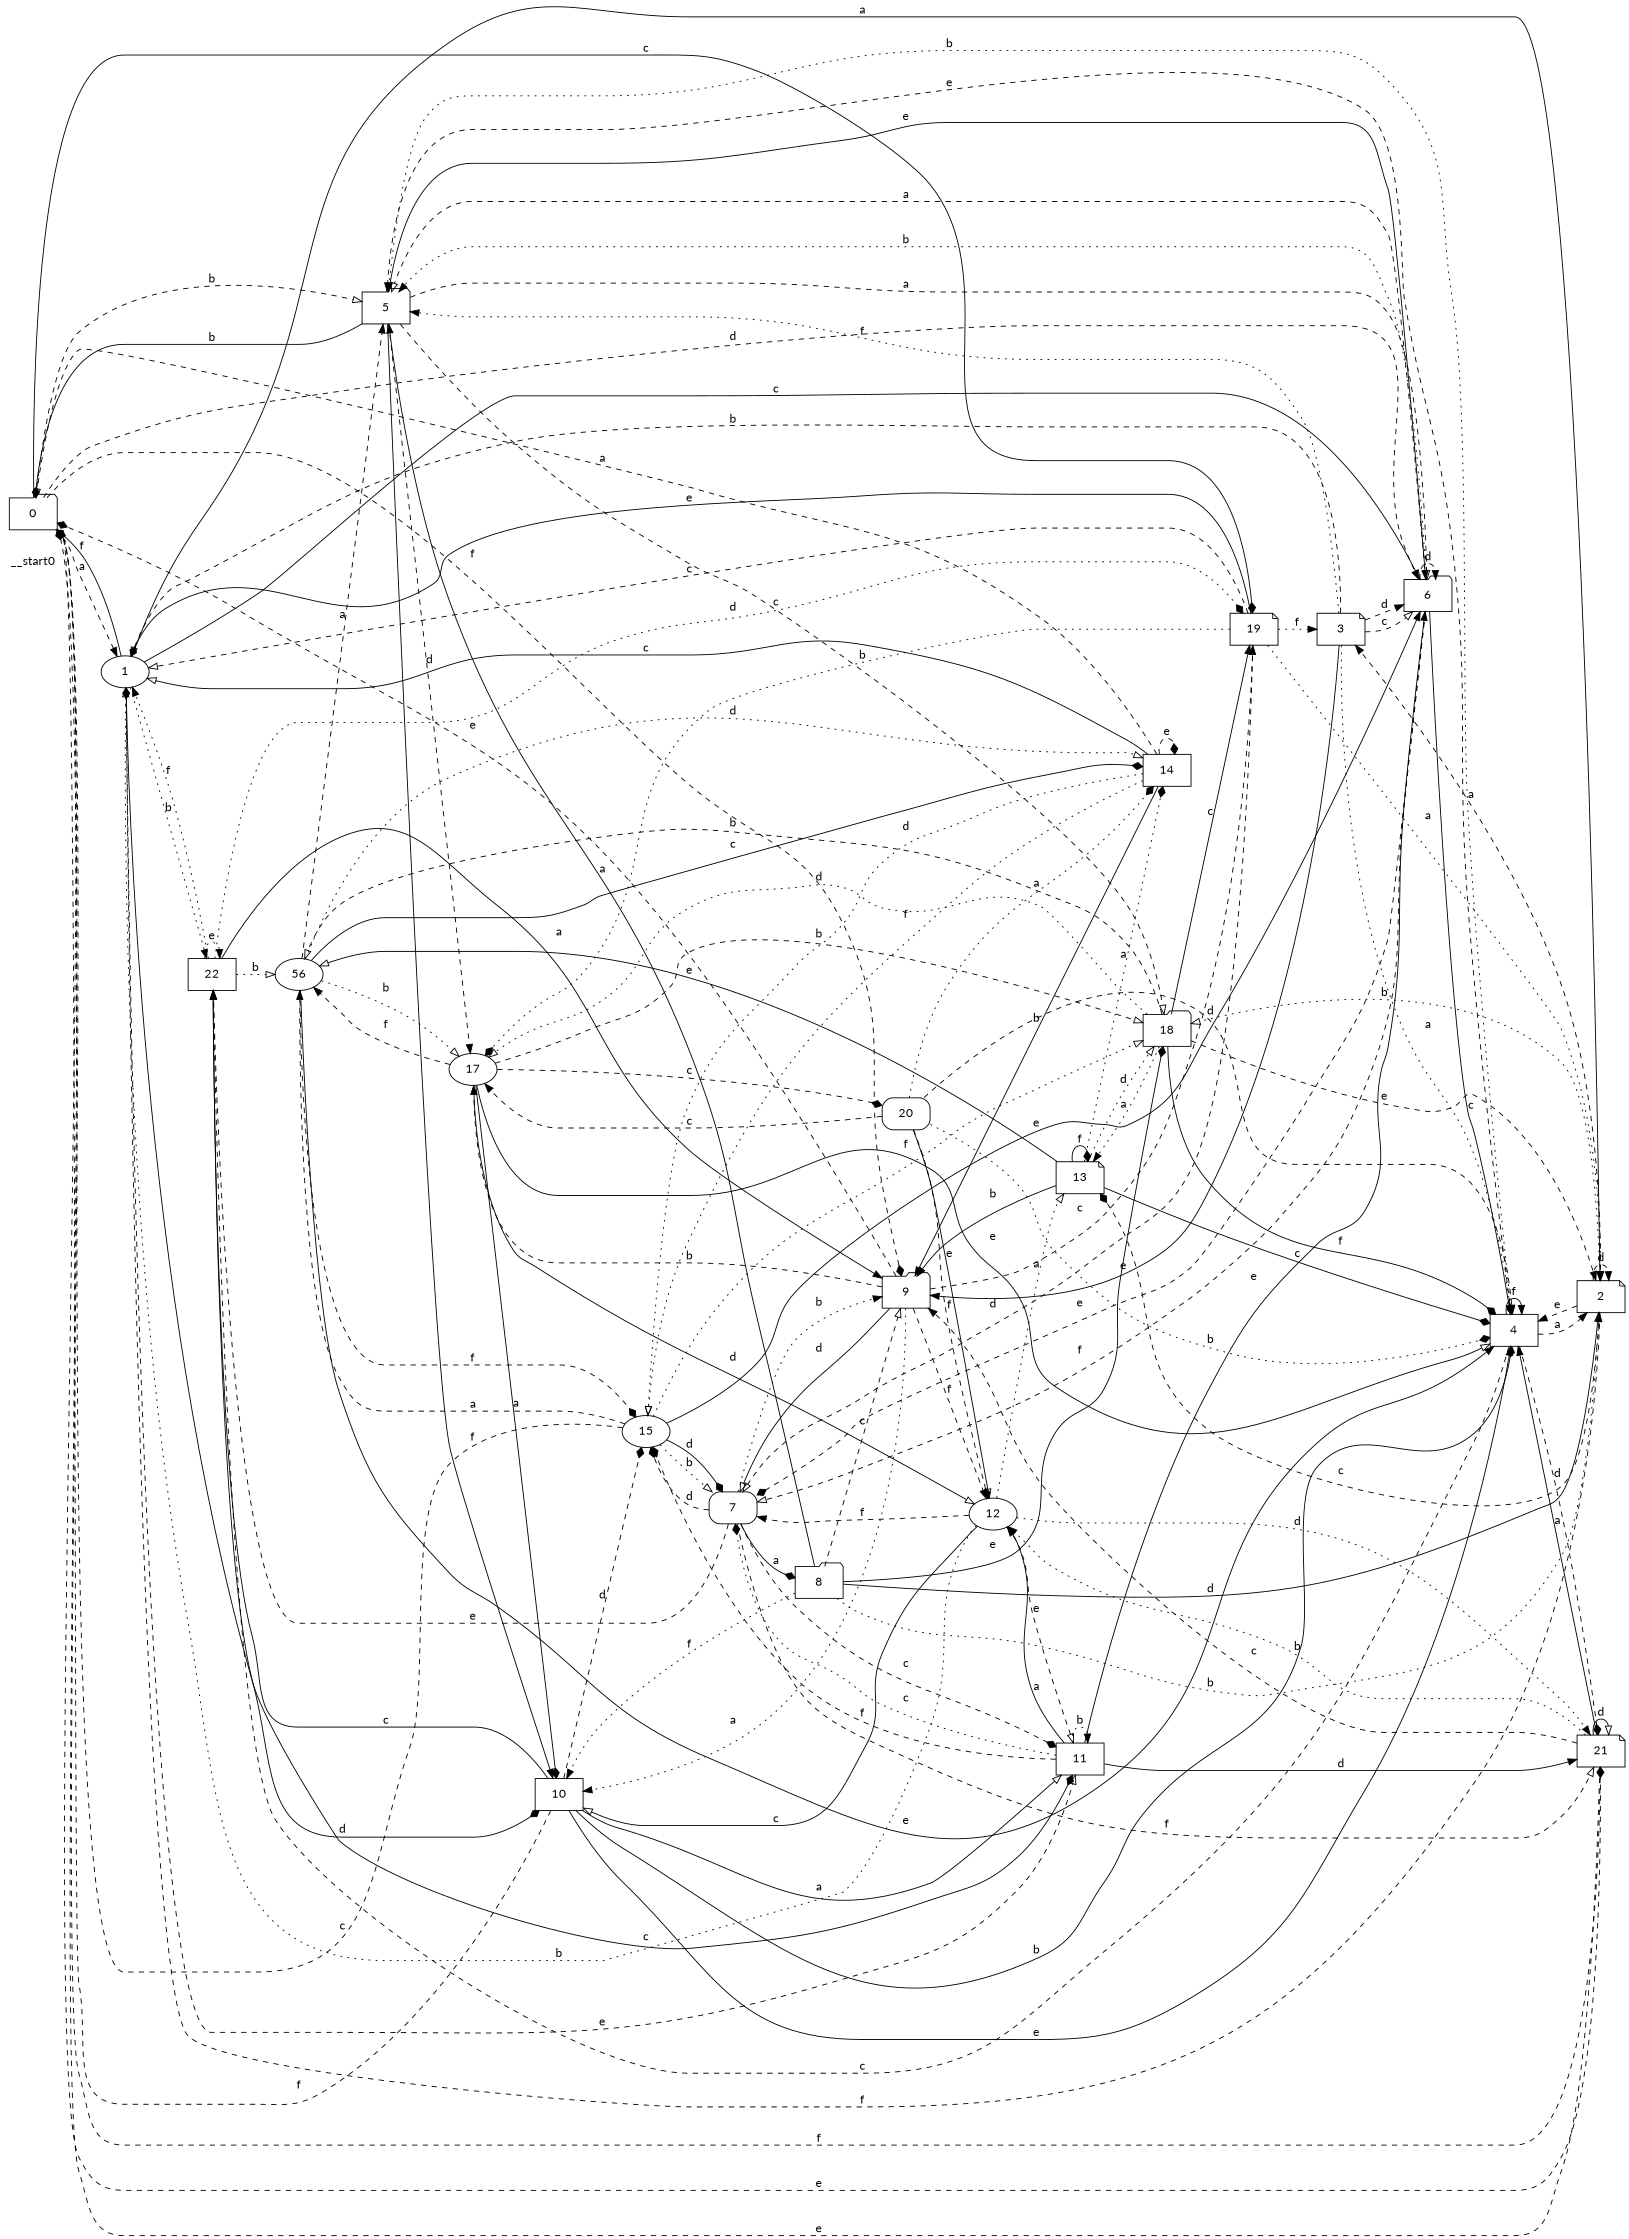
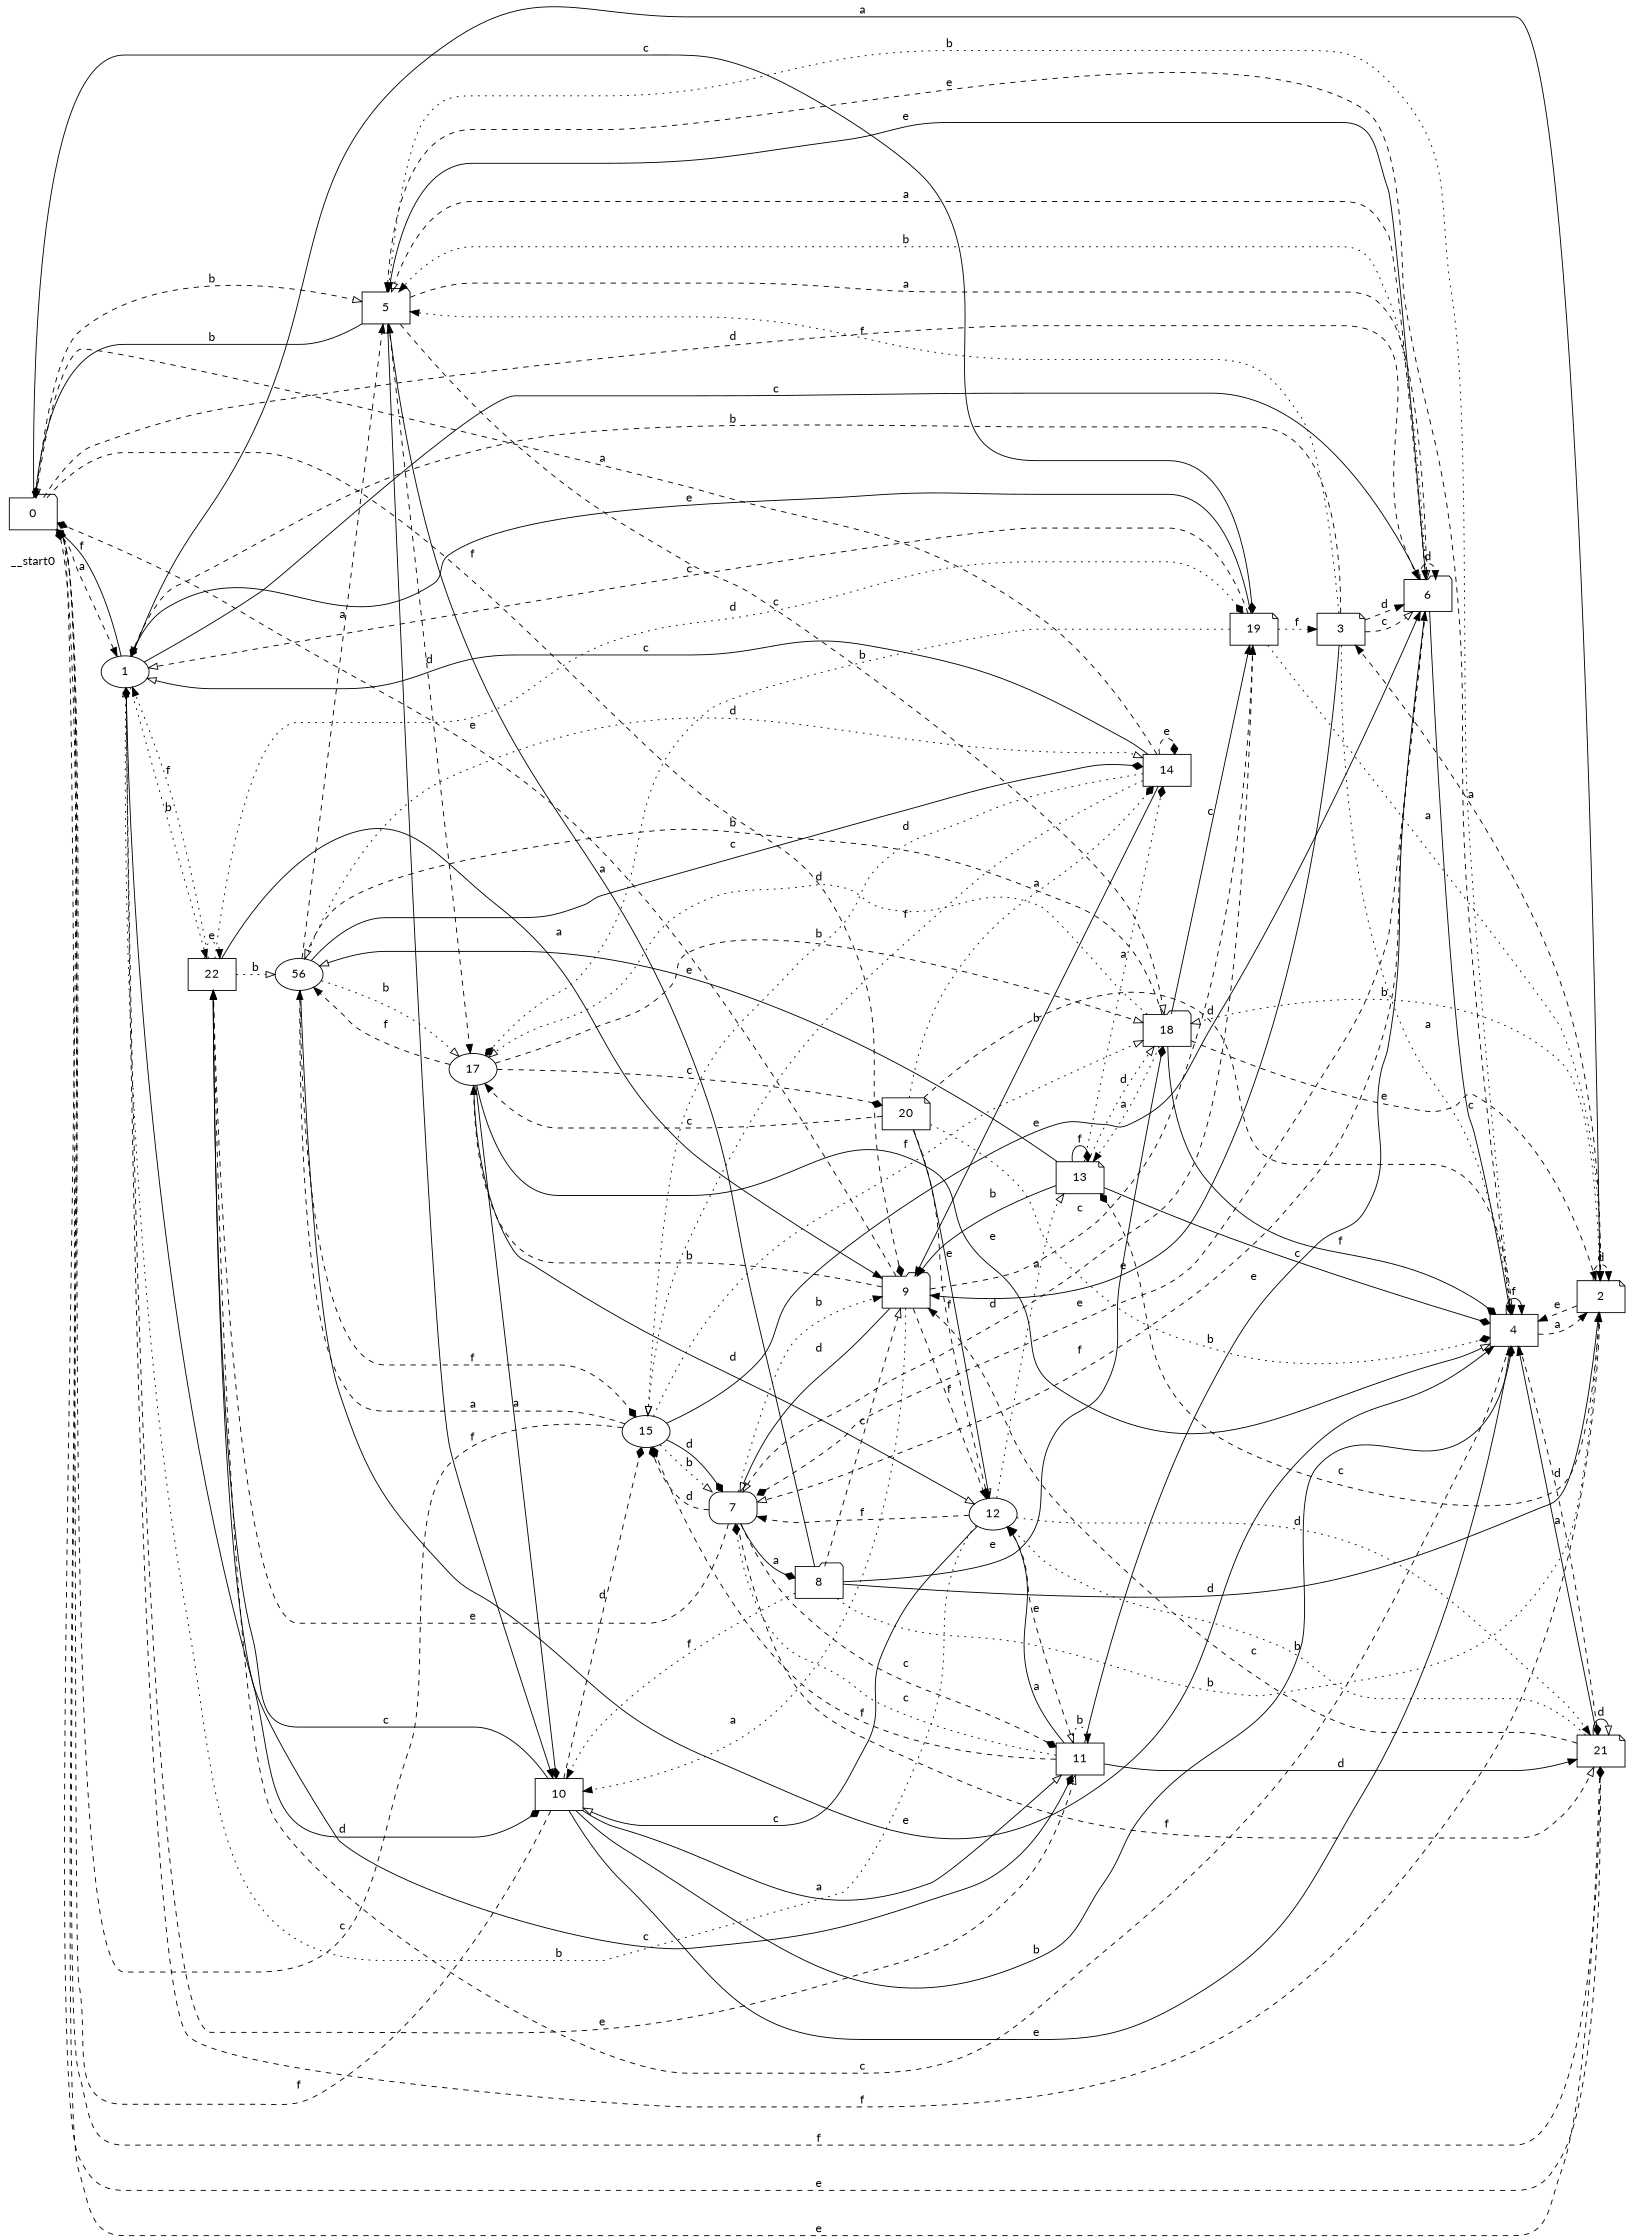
(906, 1114) -> (906, 1114)
